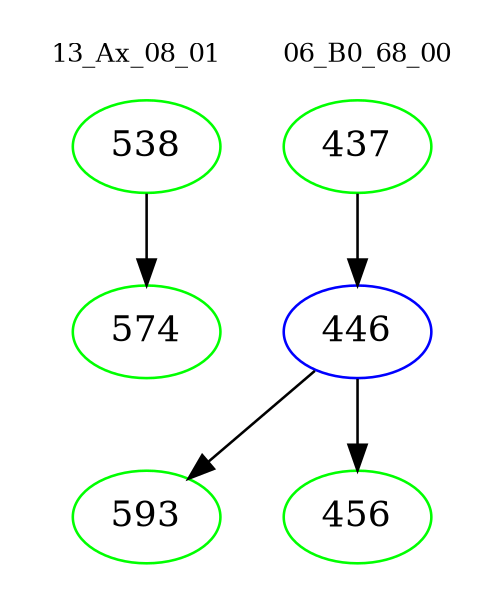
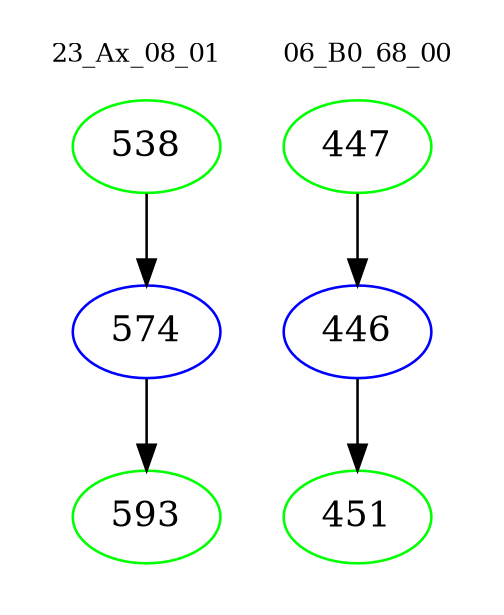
(136, 55) -> (136, 55)
(358, 147) -> (358, 147)
(147, 332) -> (147, 332)
(280, 400) -> (147, 412)
(358, 517) -> (358, 517)
